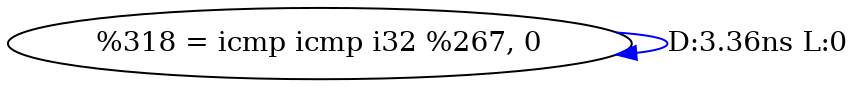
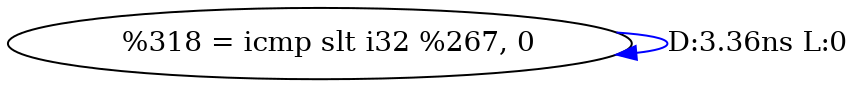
(320, 44) -> (320, 44)
